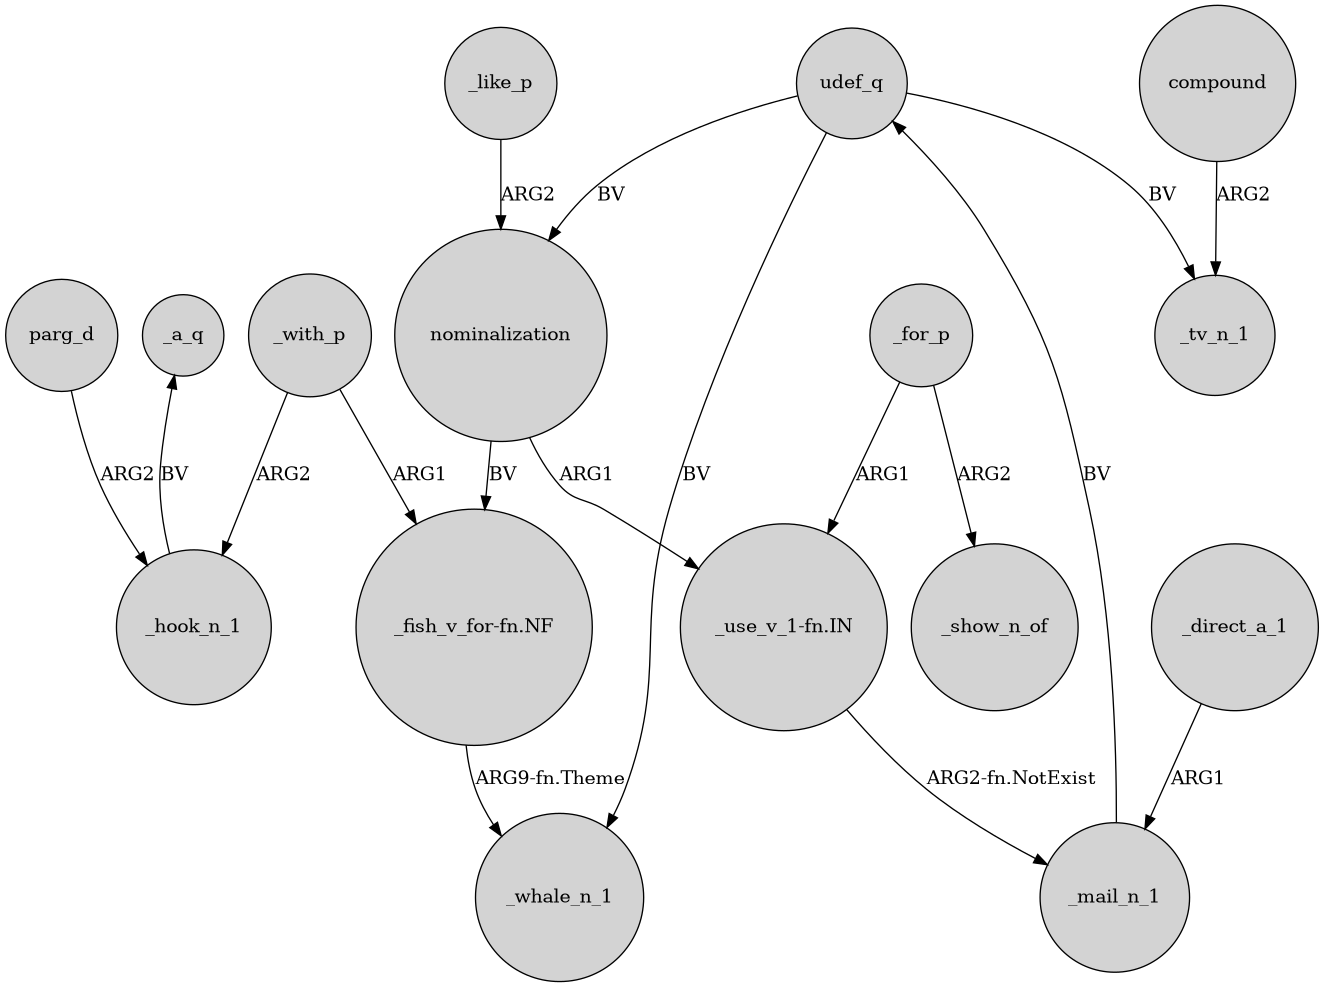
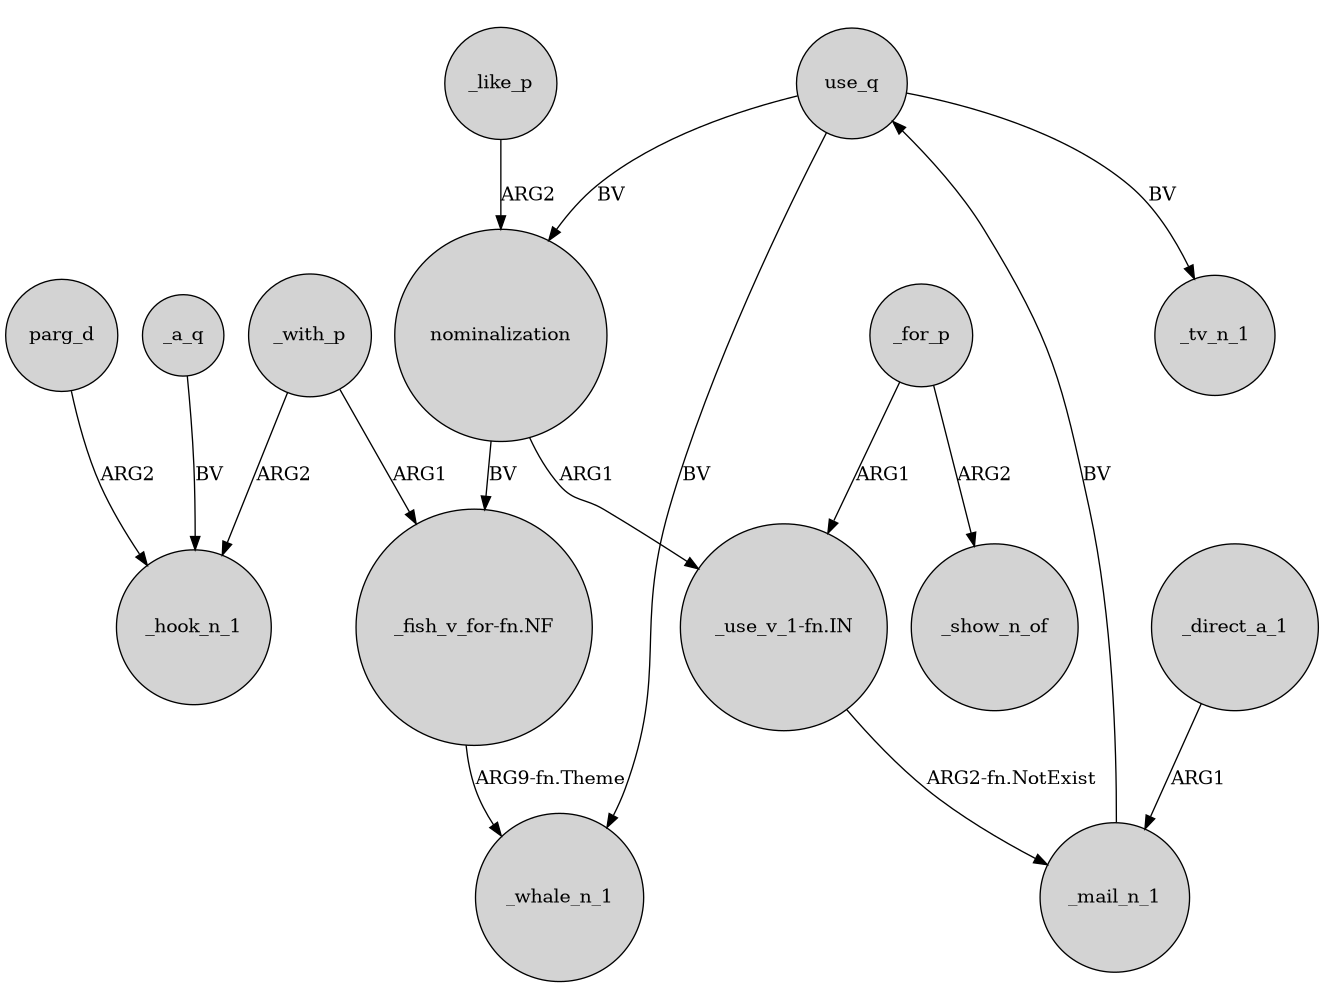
(852, 83) -> (852, 83)
(1218, 83) -> none
(160, 471) -> (193, 456)
